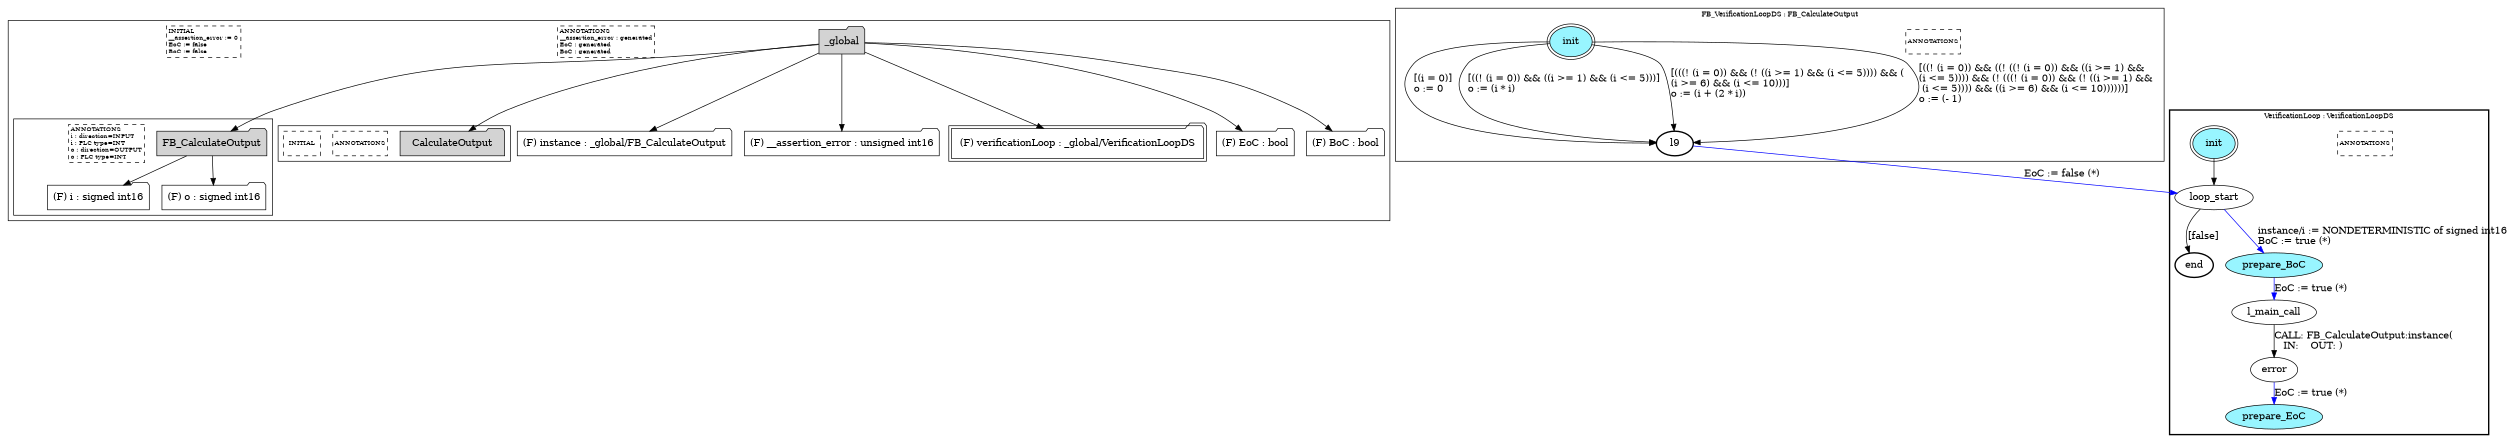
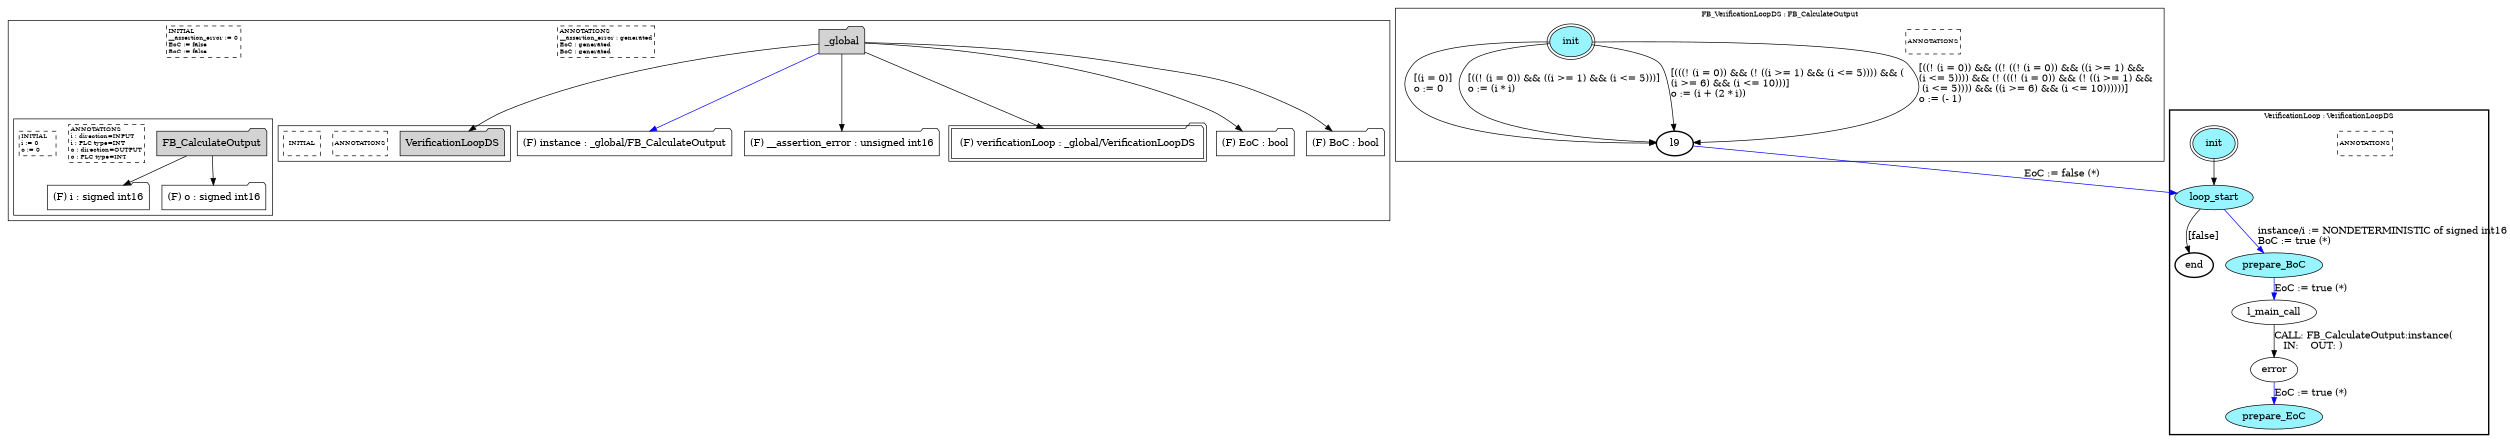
(523, 63) -> none
(737, 91) -> (737, 91)
none -> (38, 144)
(452, 144) -> (452, 144)
(2214, 197) -> (2214, 197)
